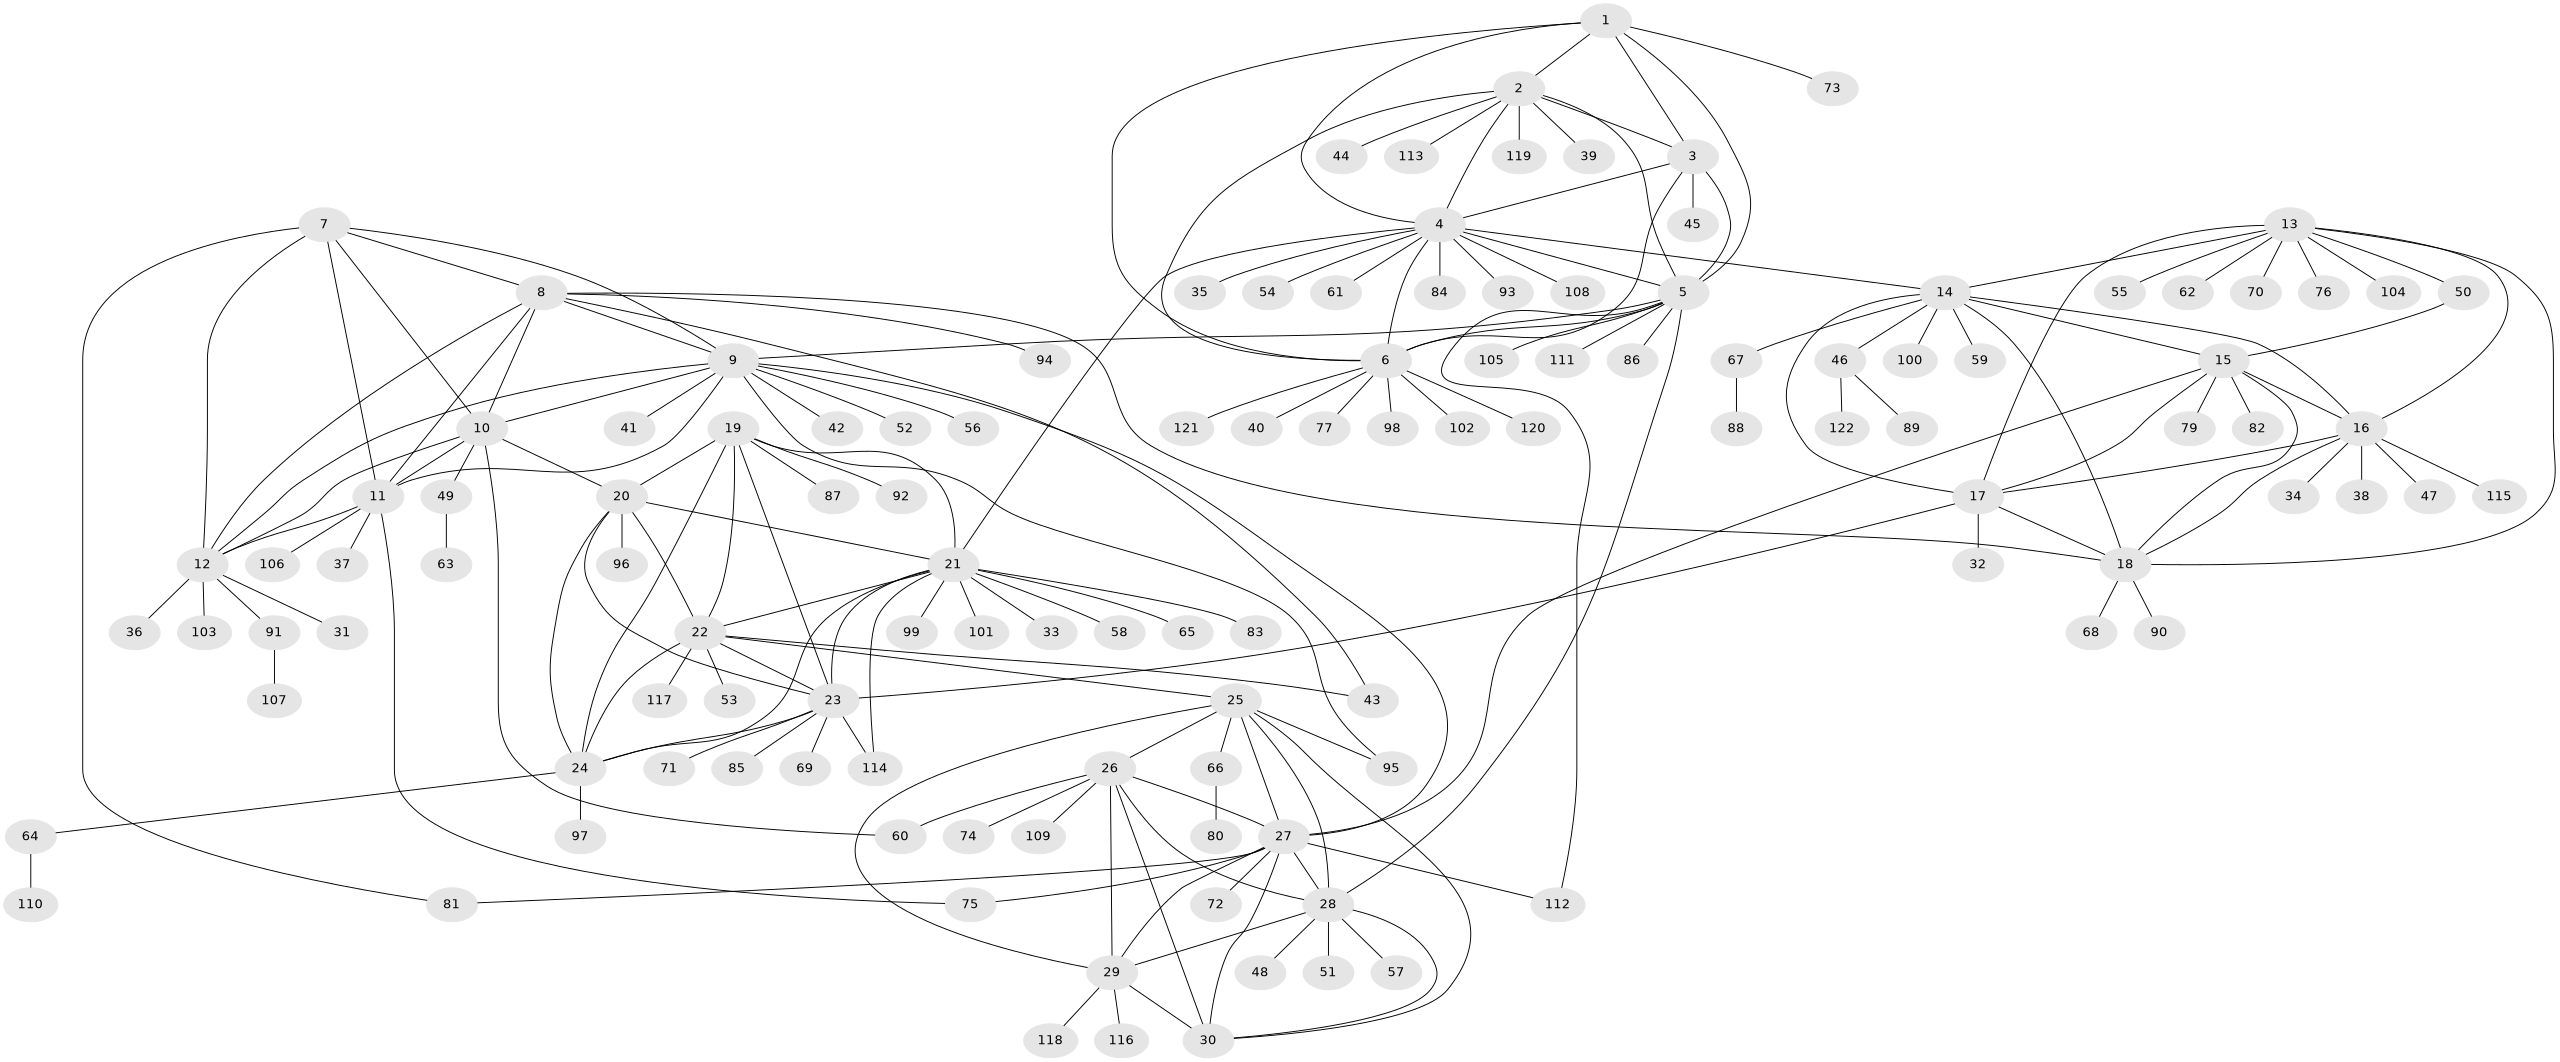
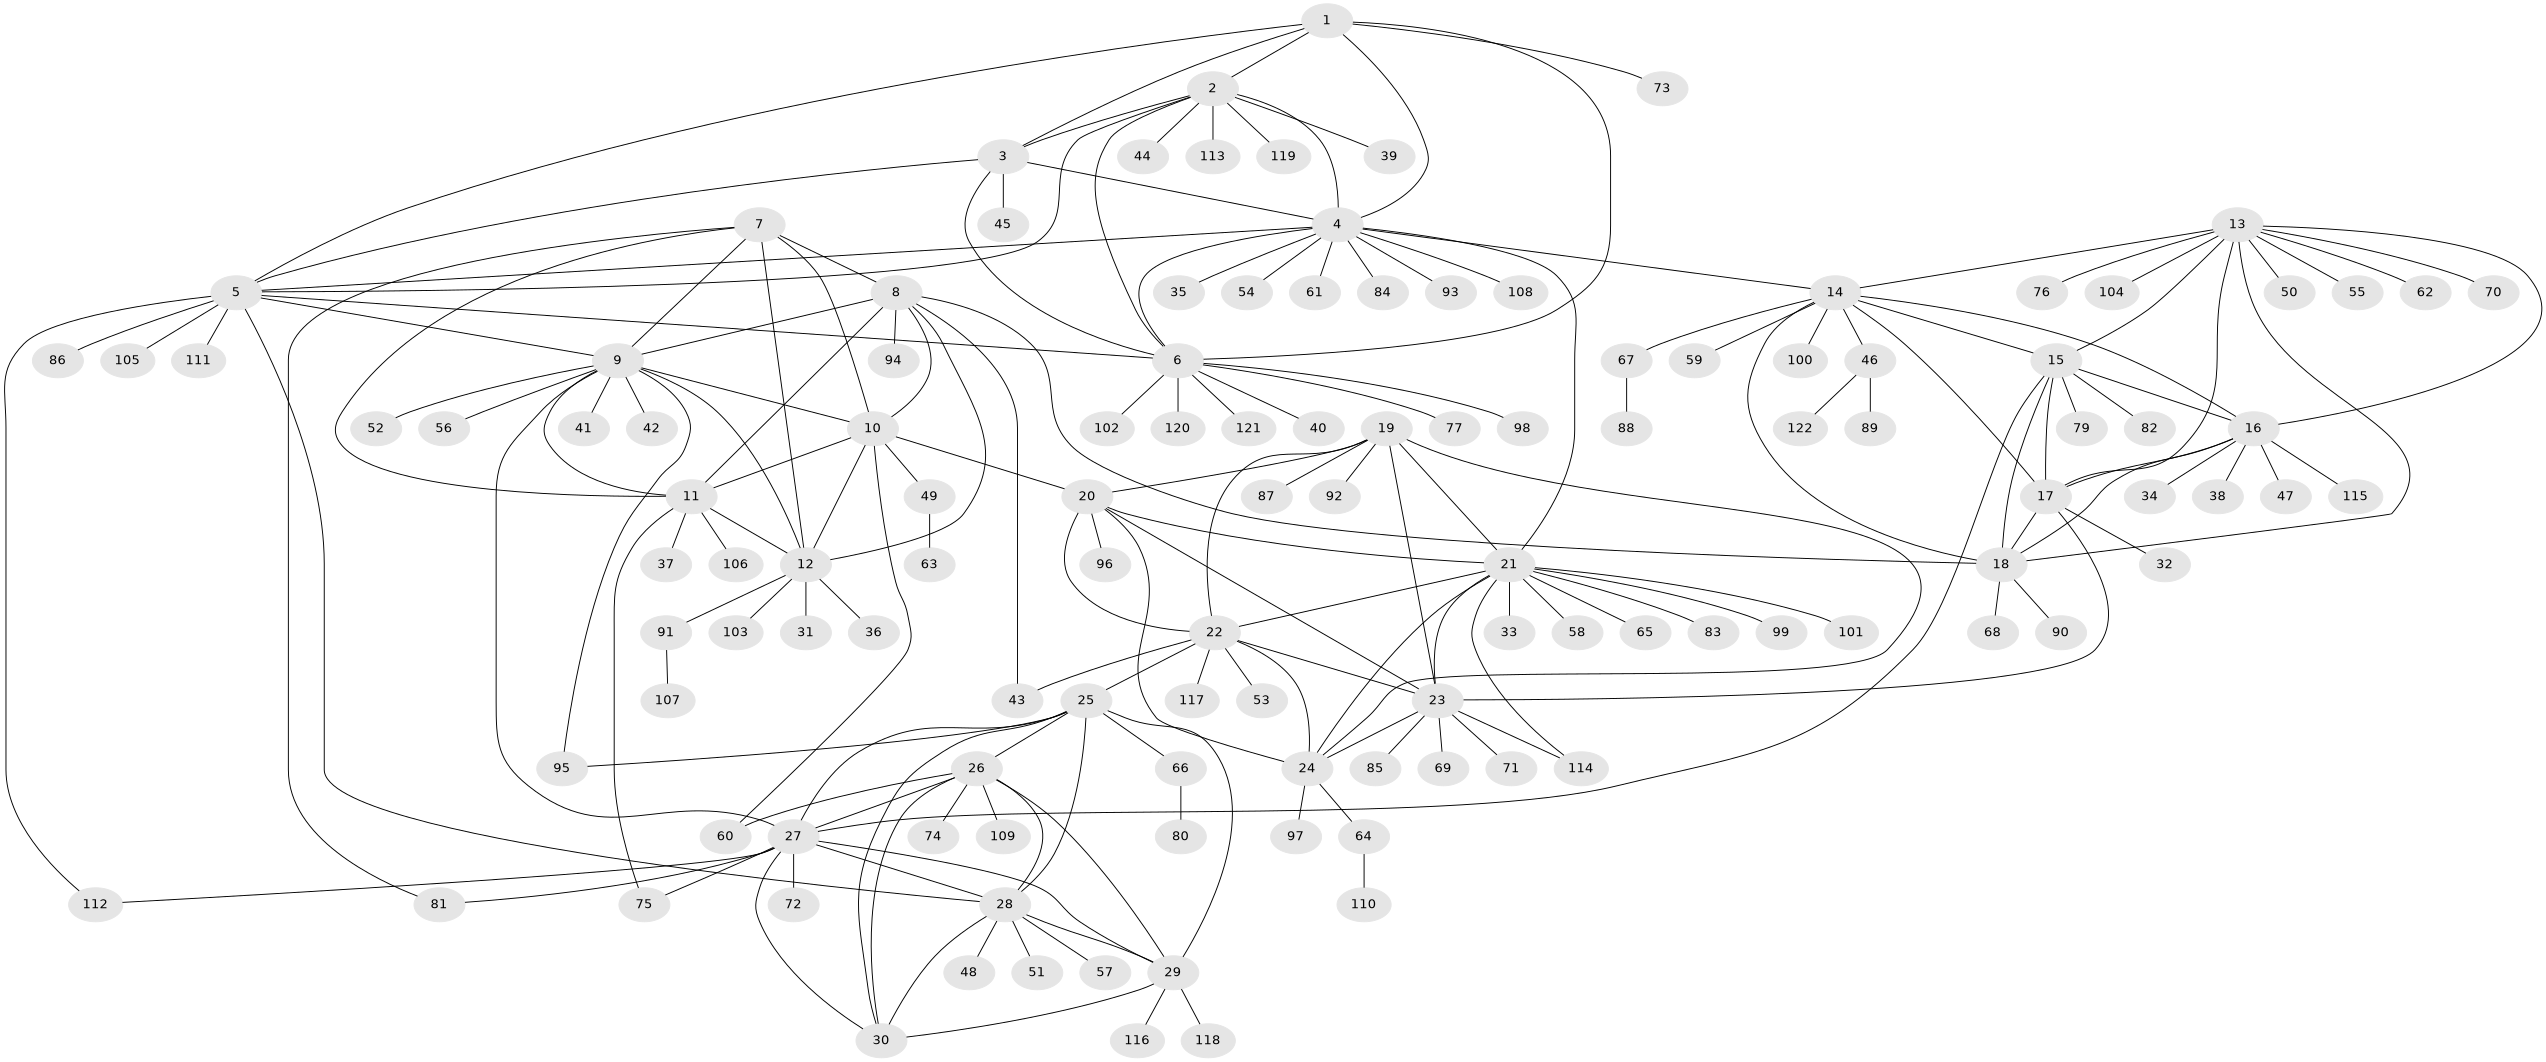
(2347, 334) -> (2157, 303)
